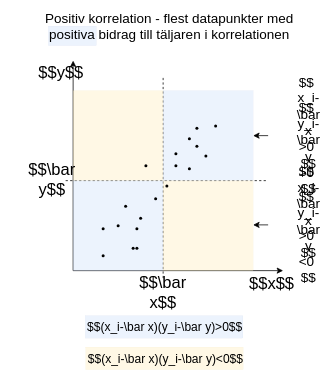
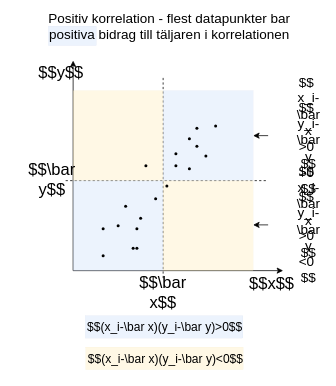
(170, 27) -> (170, 27)
